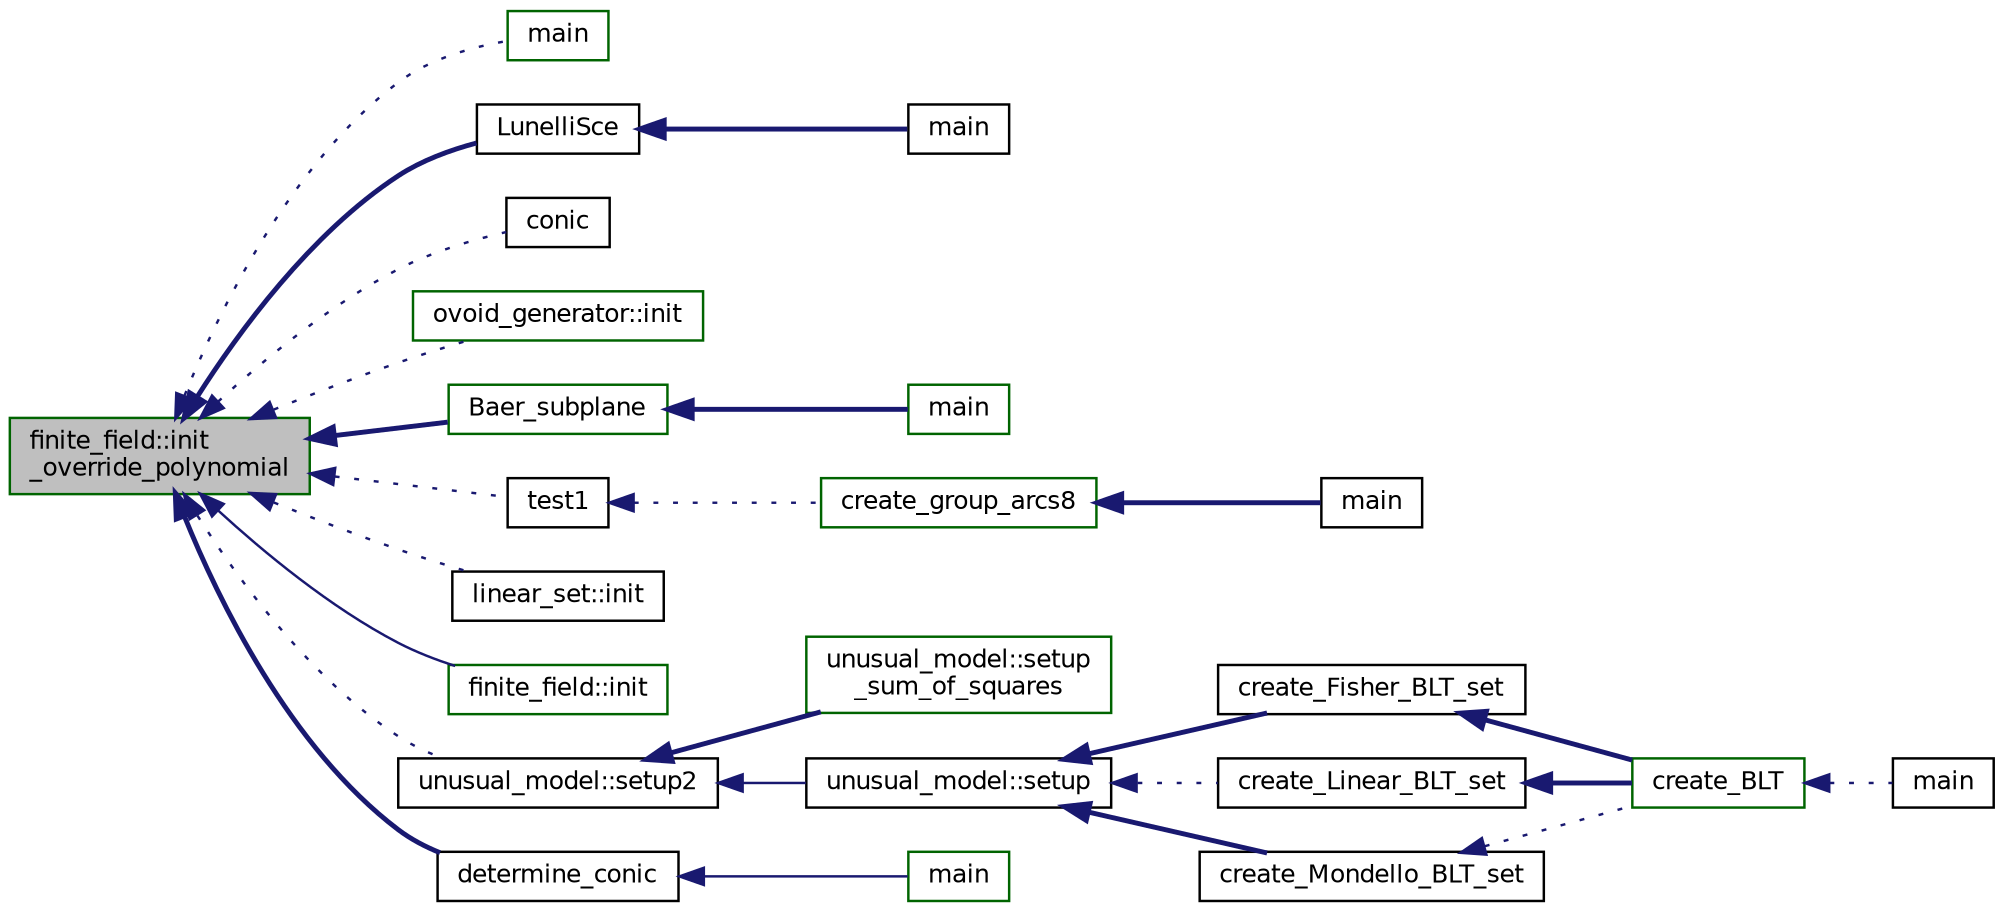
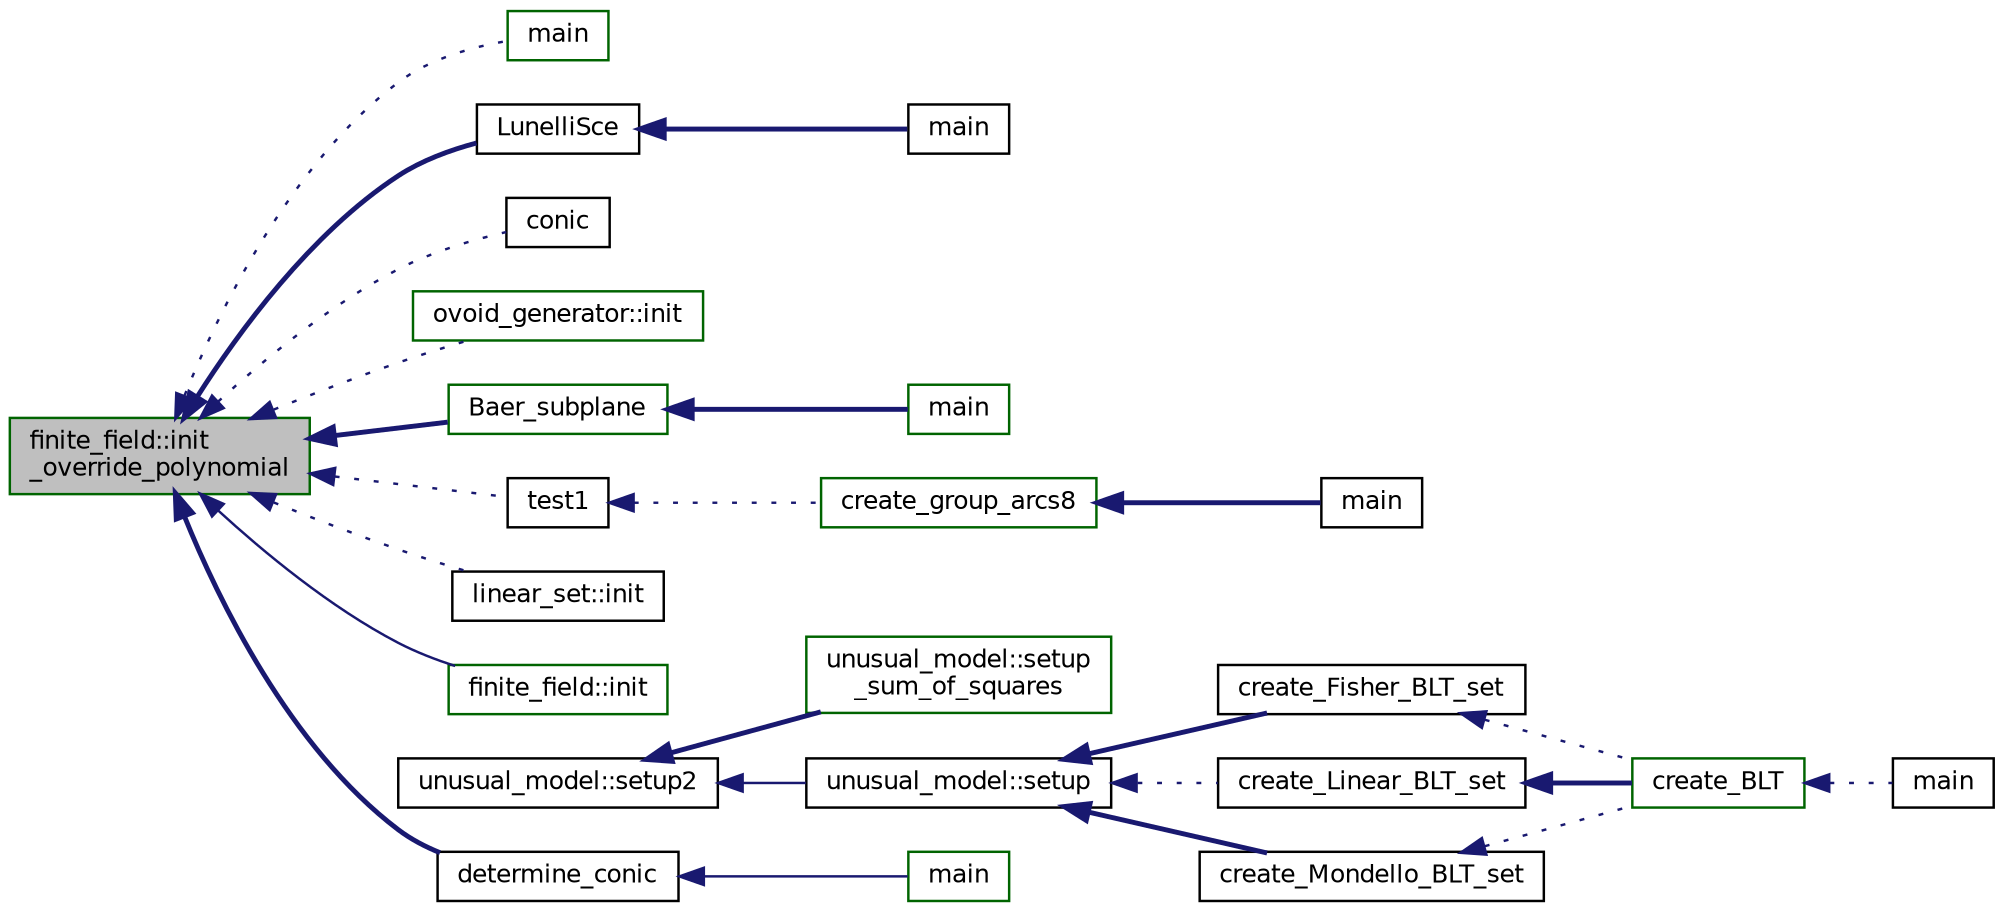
(305, 656) -> none
(1558, 740) -> (1558, 740)
